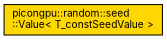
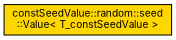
(83, 20) -> (88, 20)
